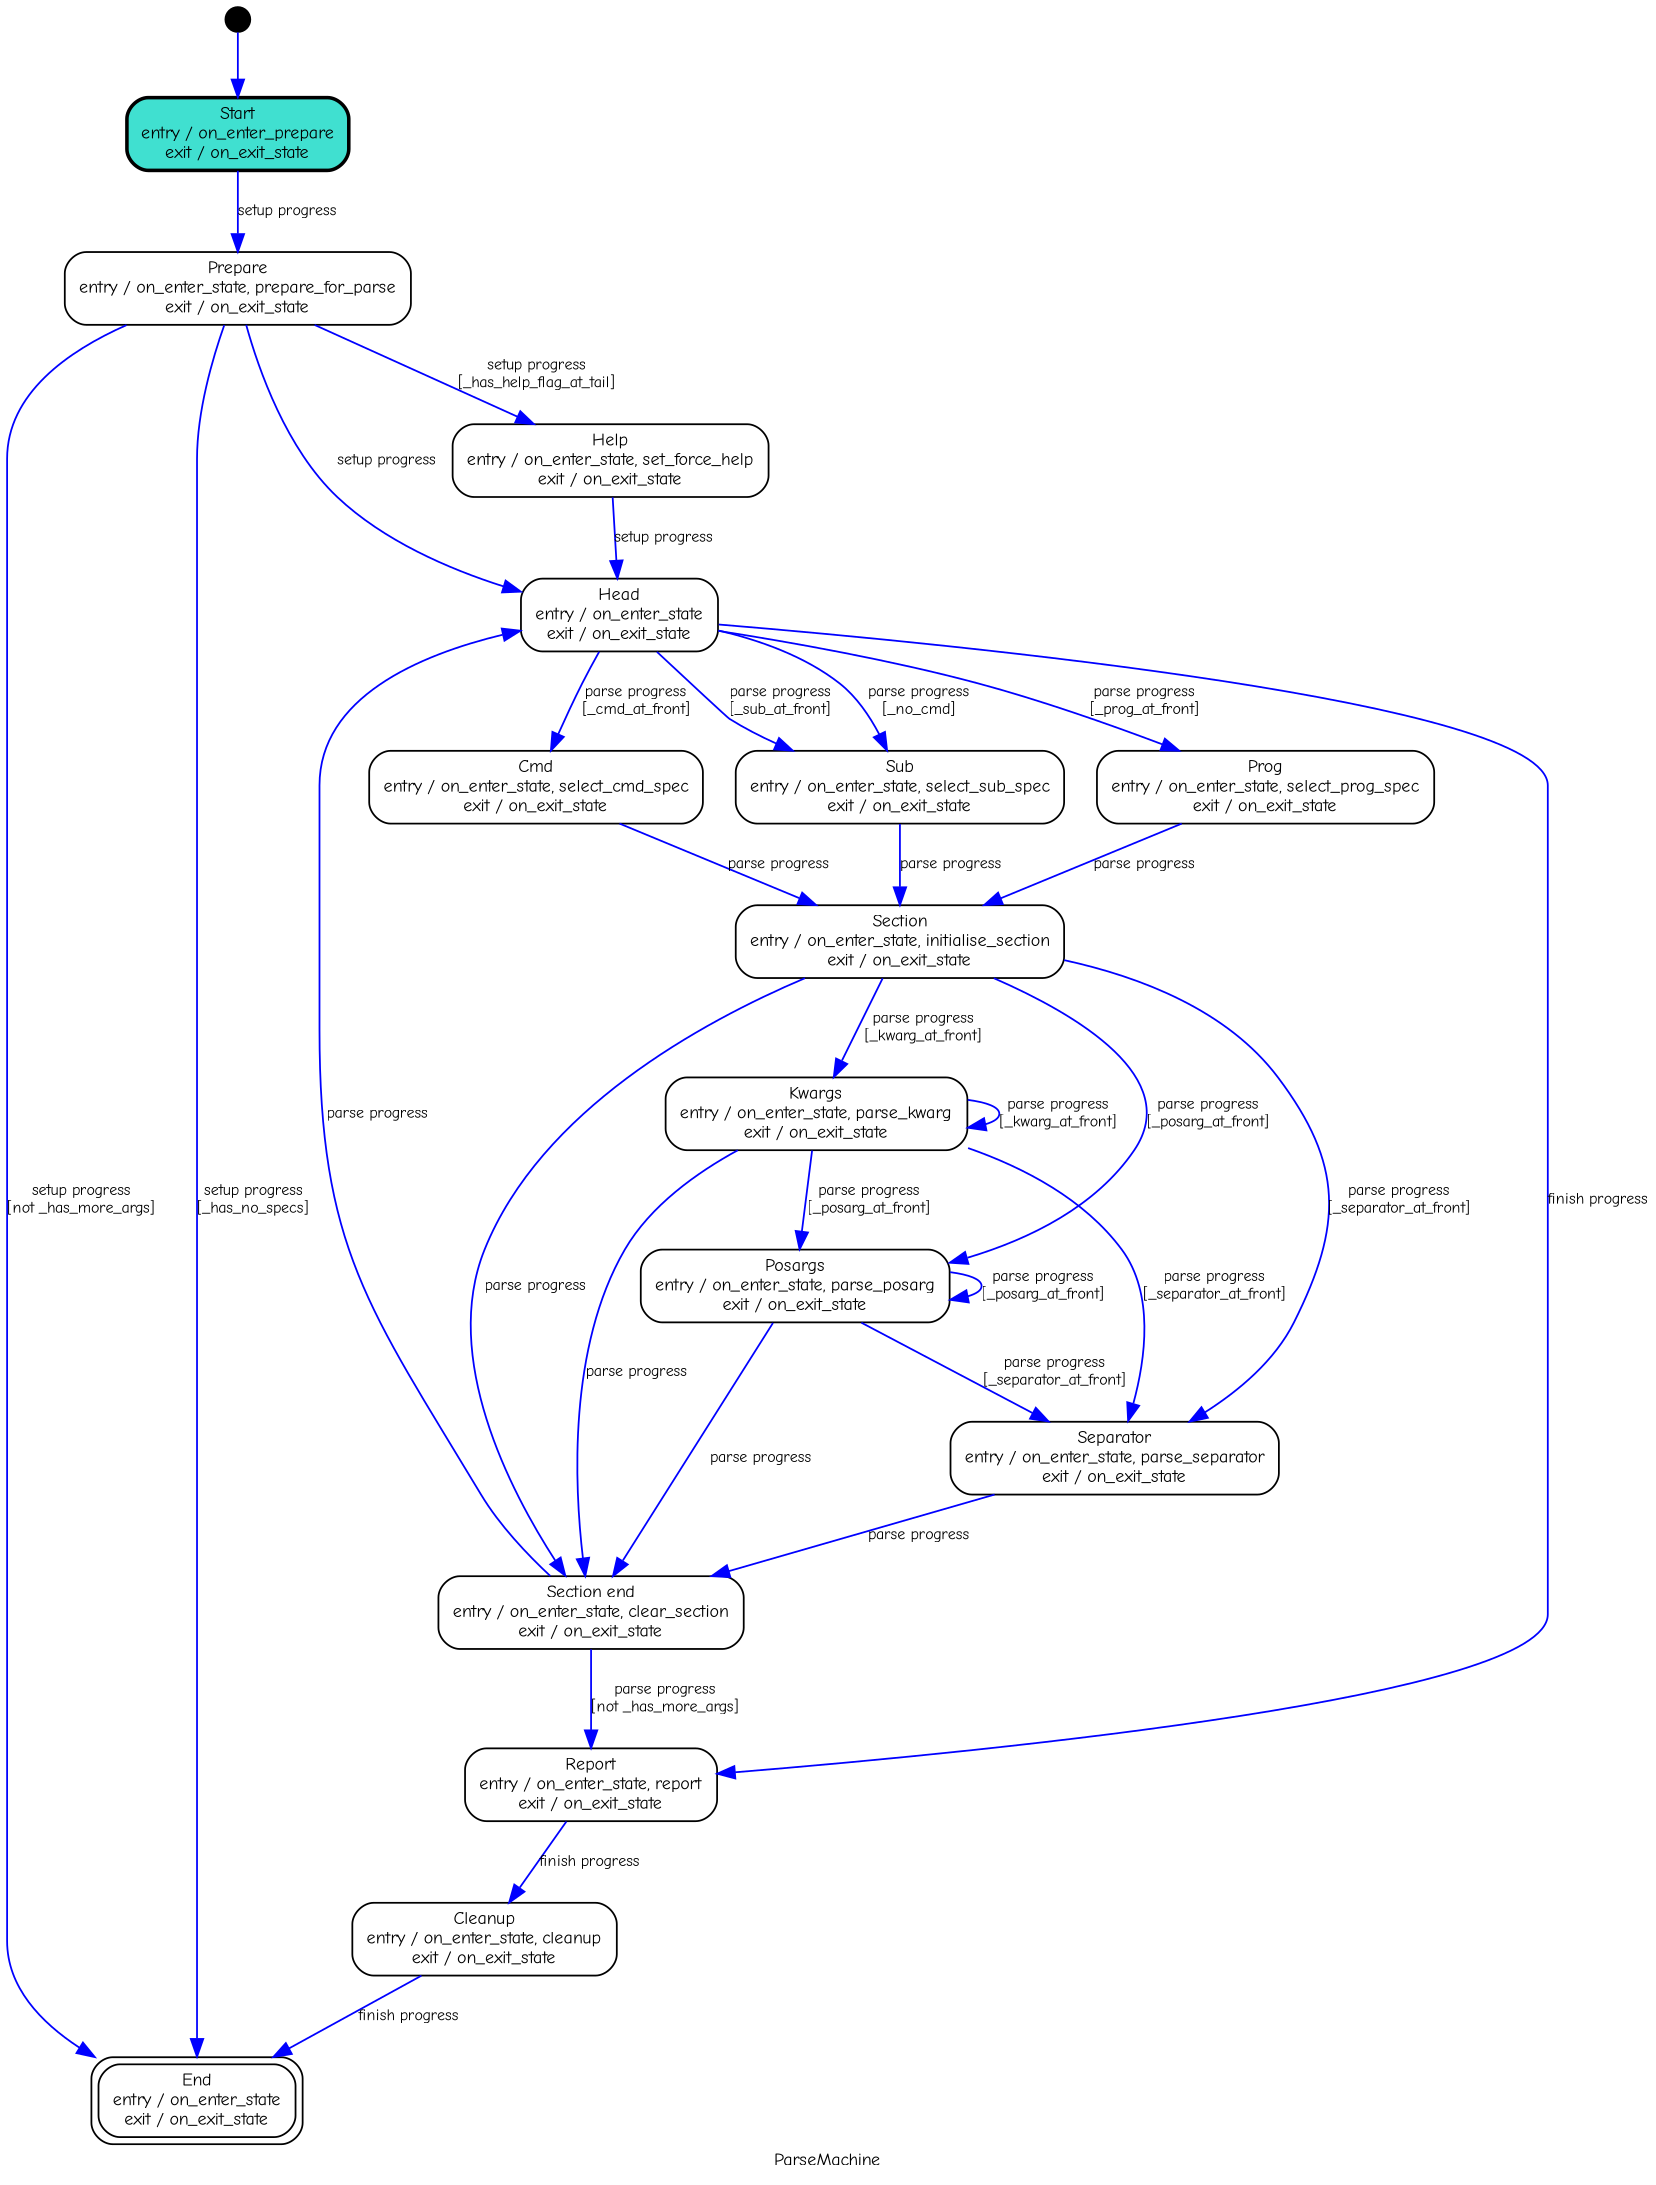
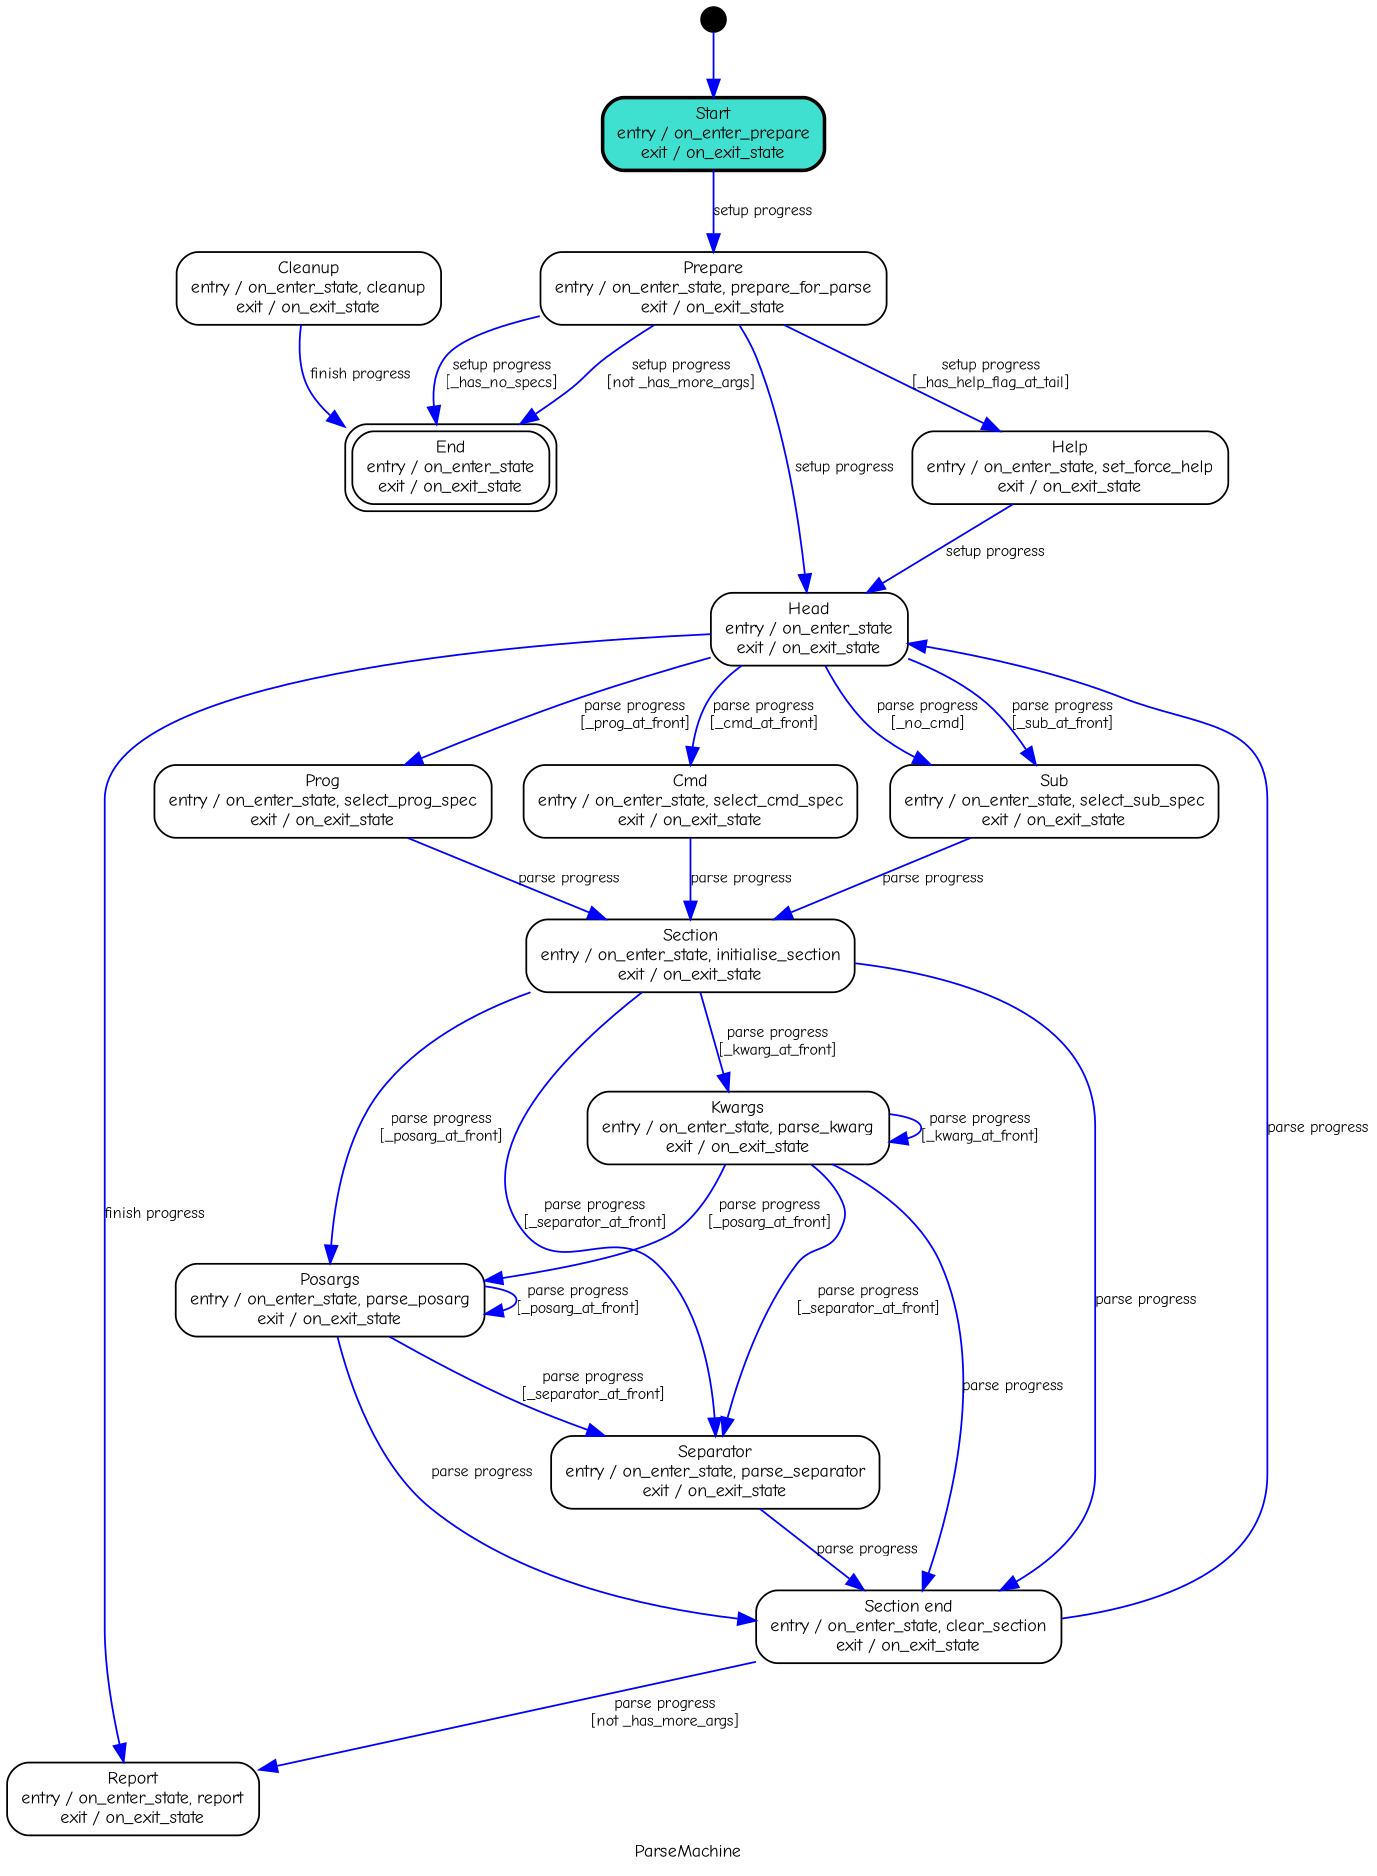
(543, 1855) -> none
